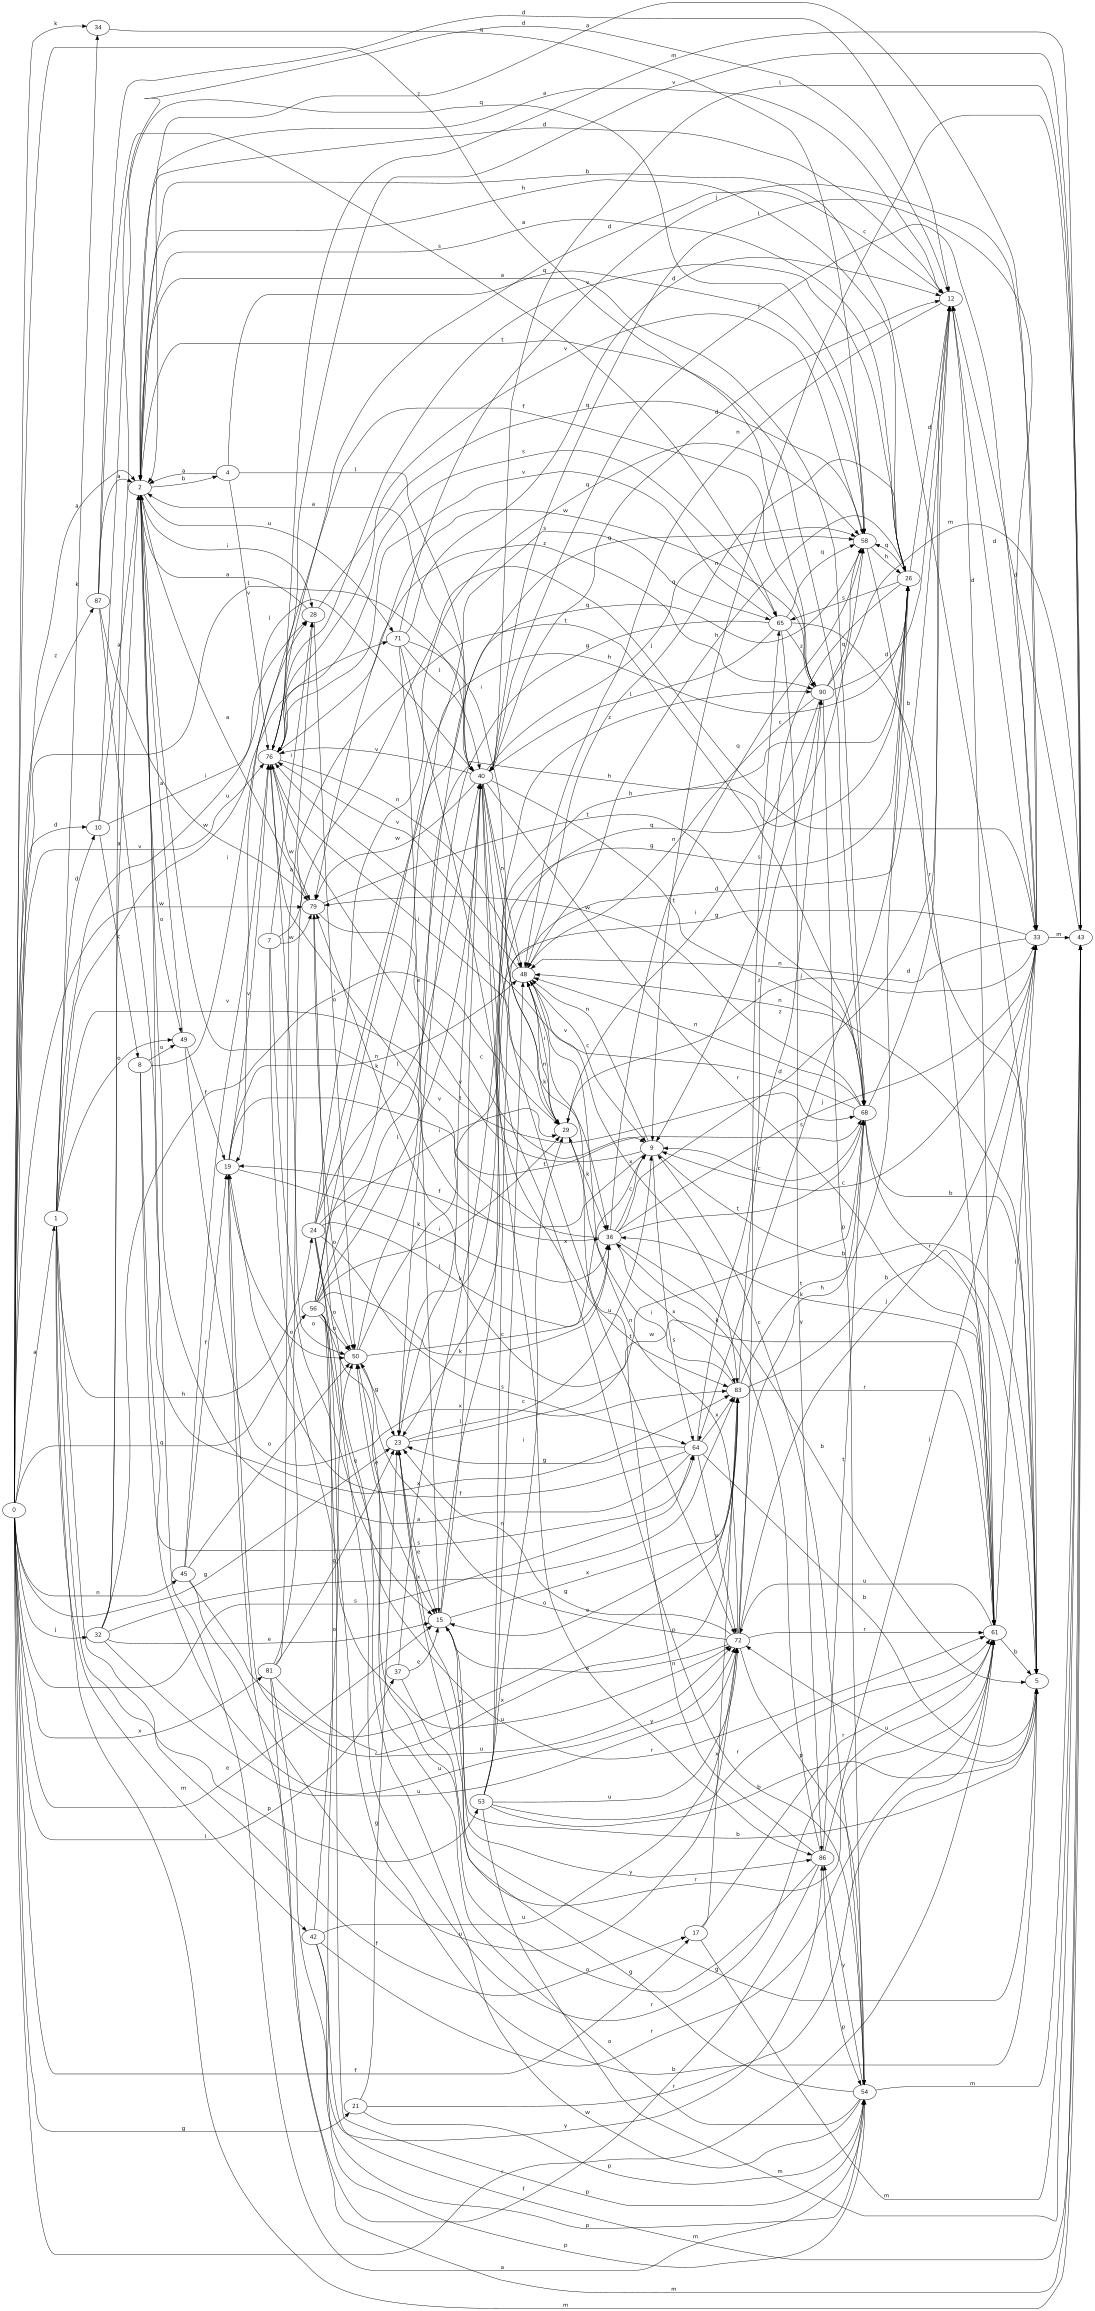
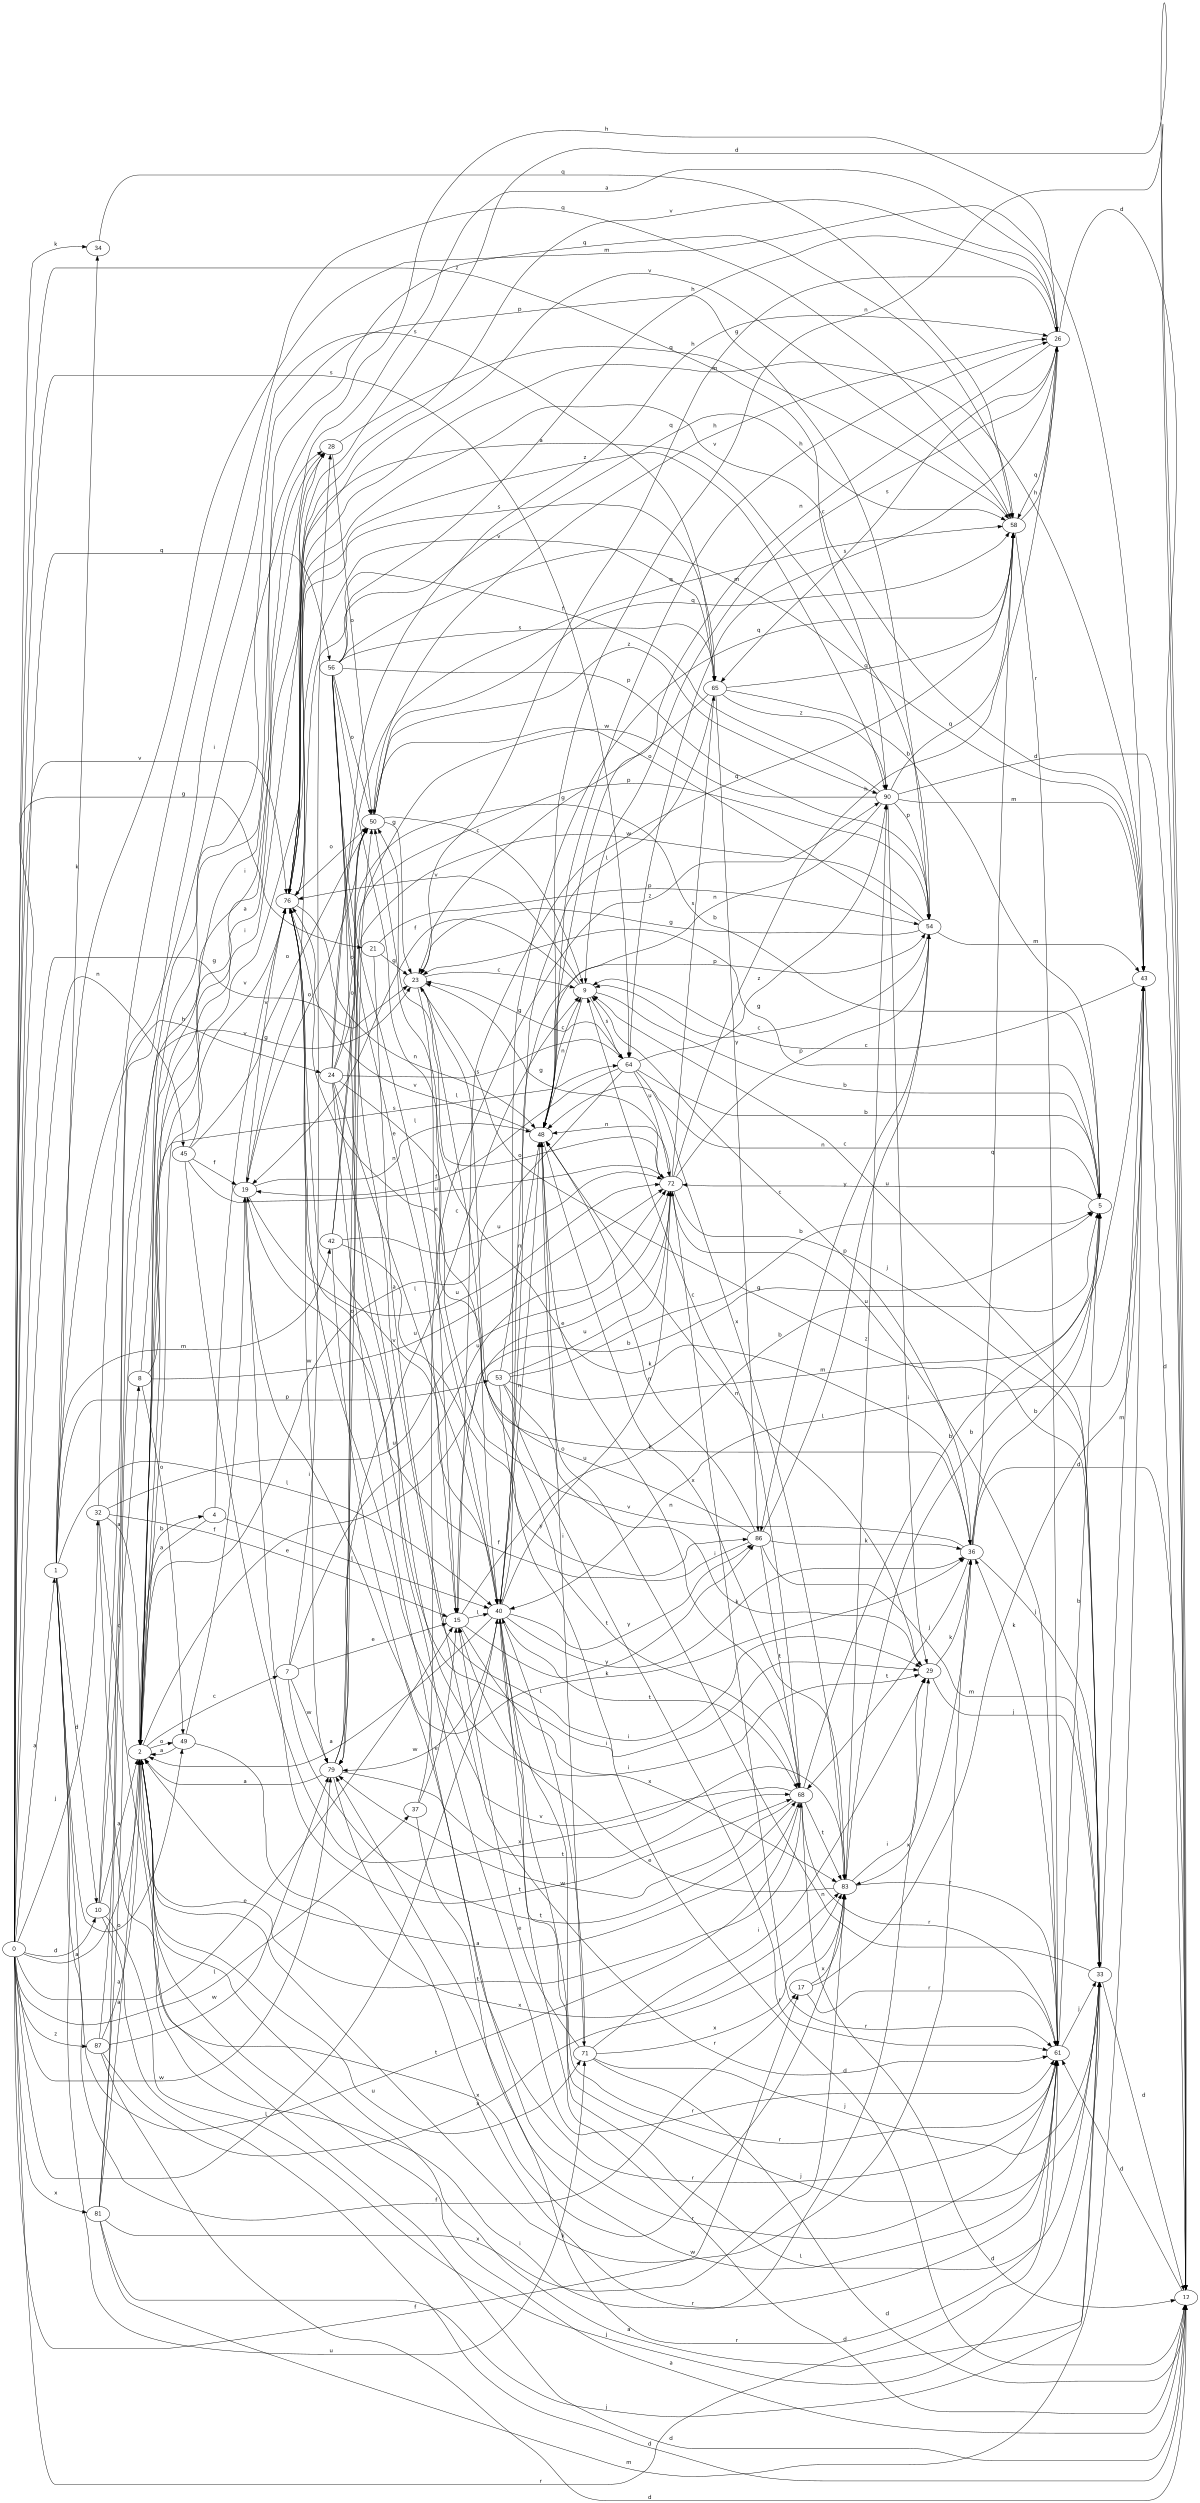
(576, 271) -> (266, 694)
none -> (606, 654)
(545, 1051) -> (563, 1592)
(288, 1146) -> (121, 1997)
(840, 1276) -> (822, 1839)
none -> (208, 1708)
none -> (617, 2281)
none -> (644, 2349)
